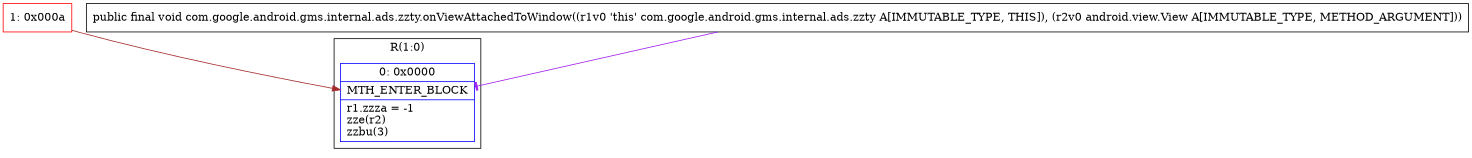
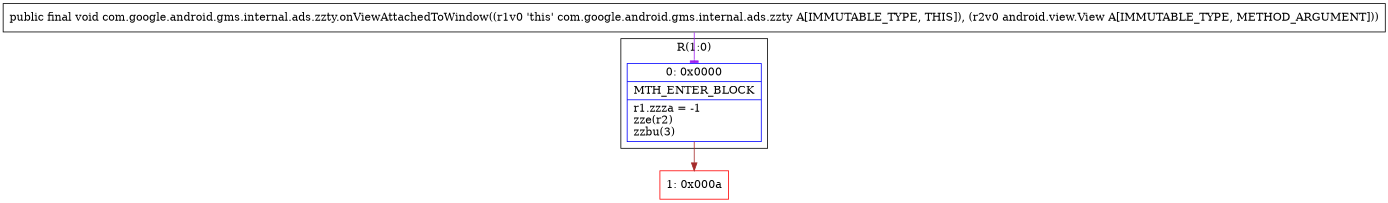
(202, 62) -> (694, 153)
